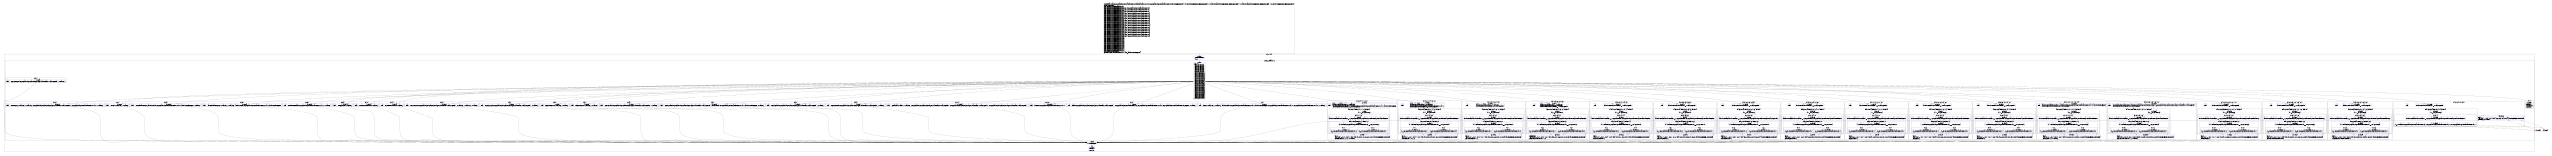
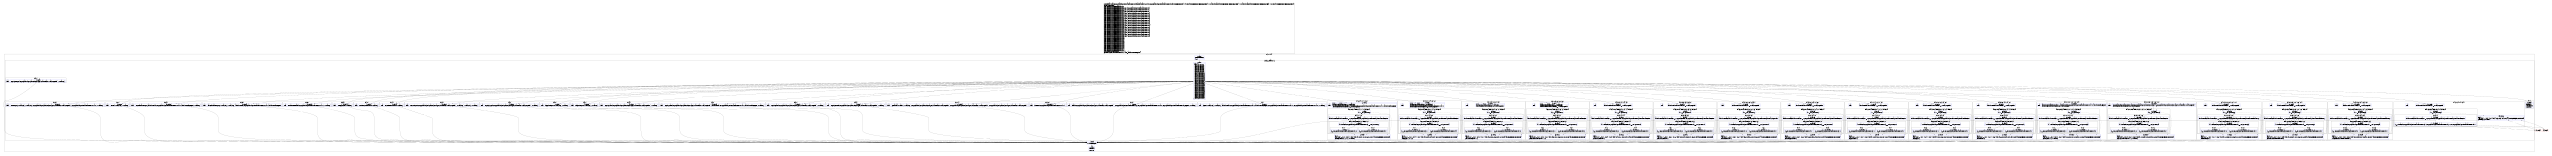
(1533, 136) -> (1531, 136)
(1408, 139) -> (1407, 139)
